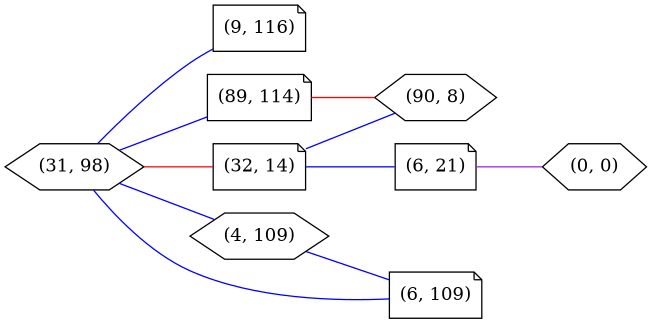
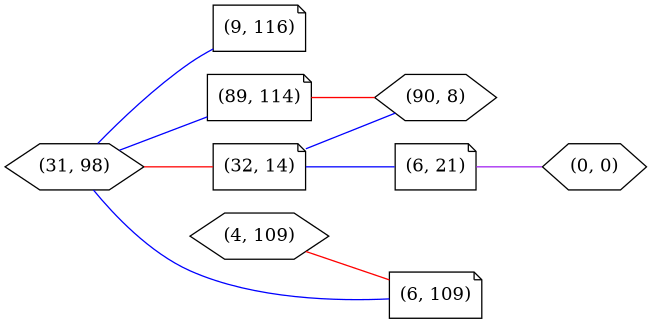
(167, 201) -> none
(348, 266) -> (348, 266)
